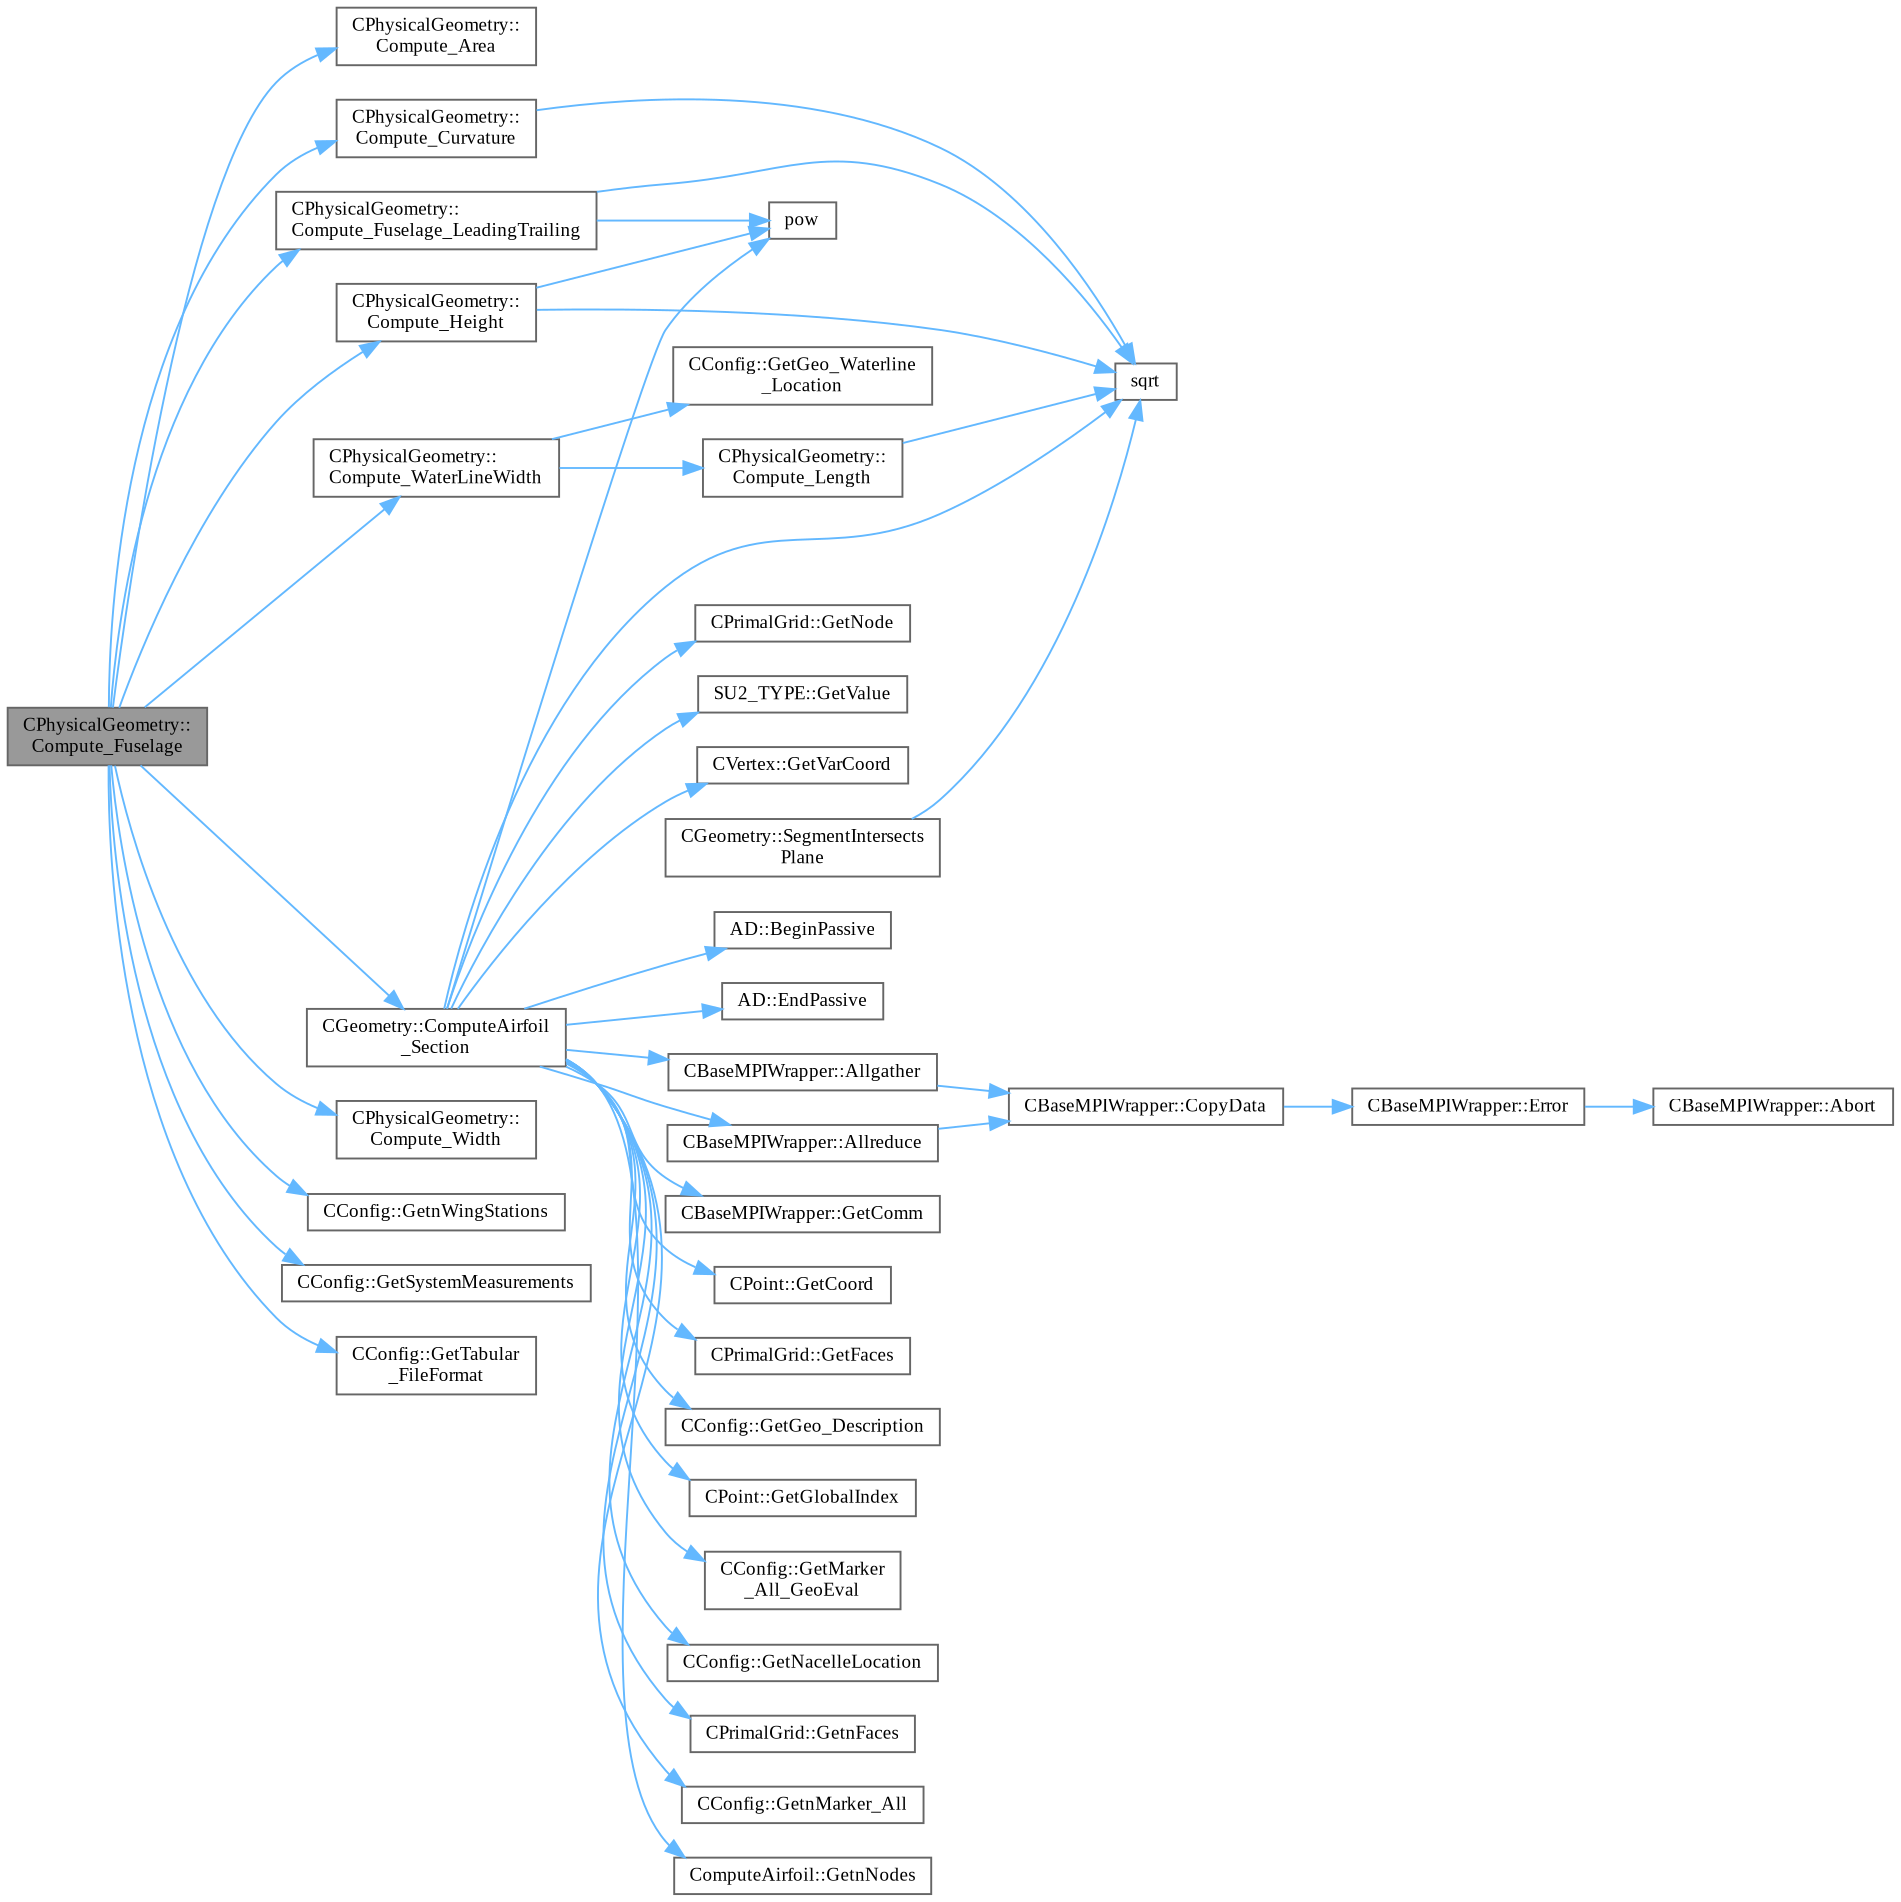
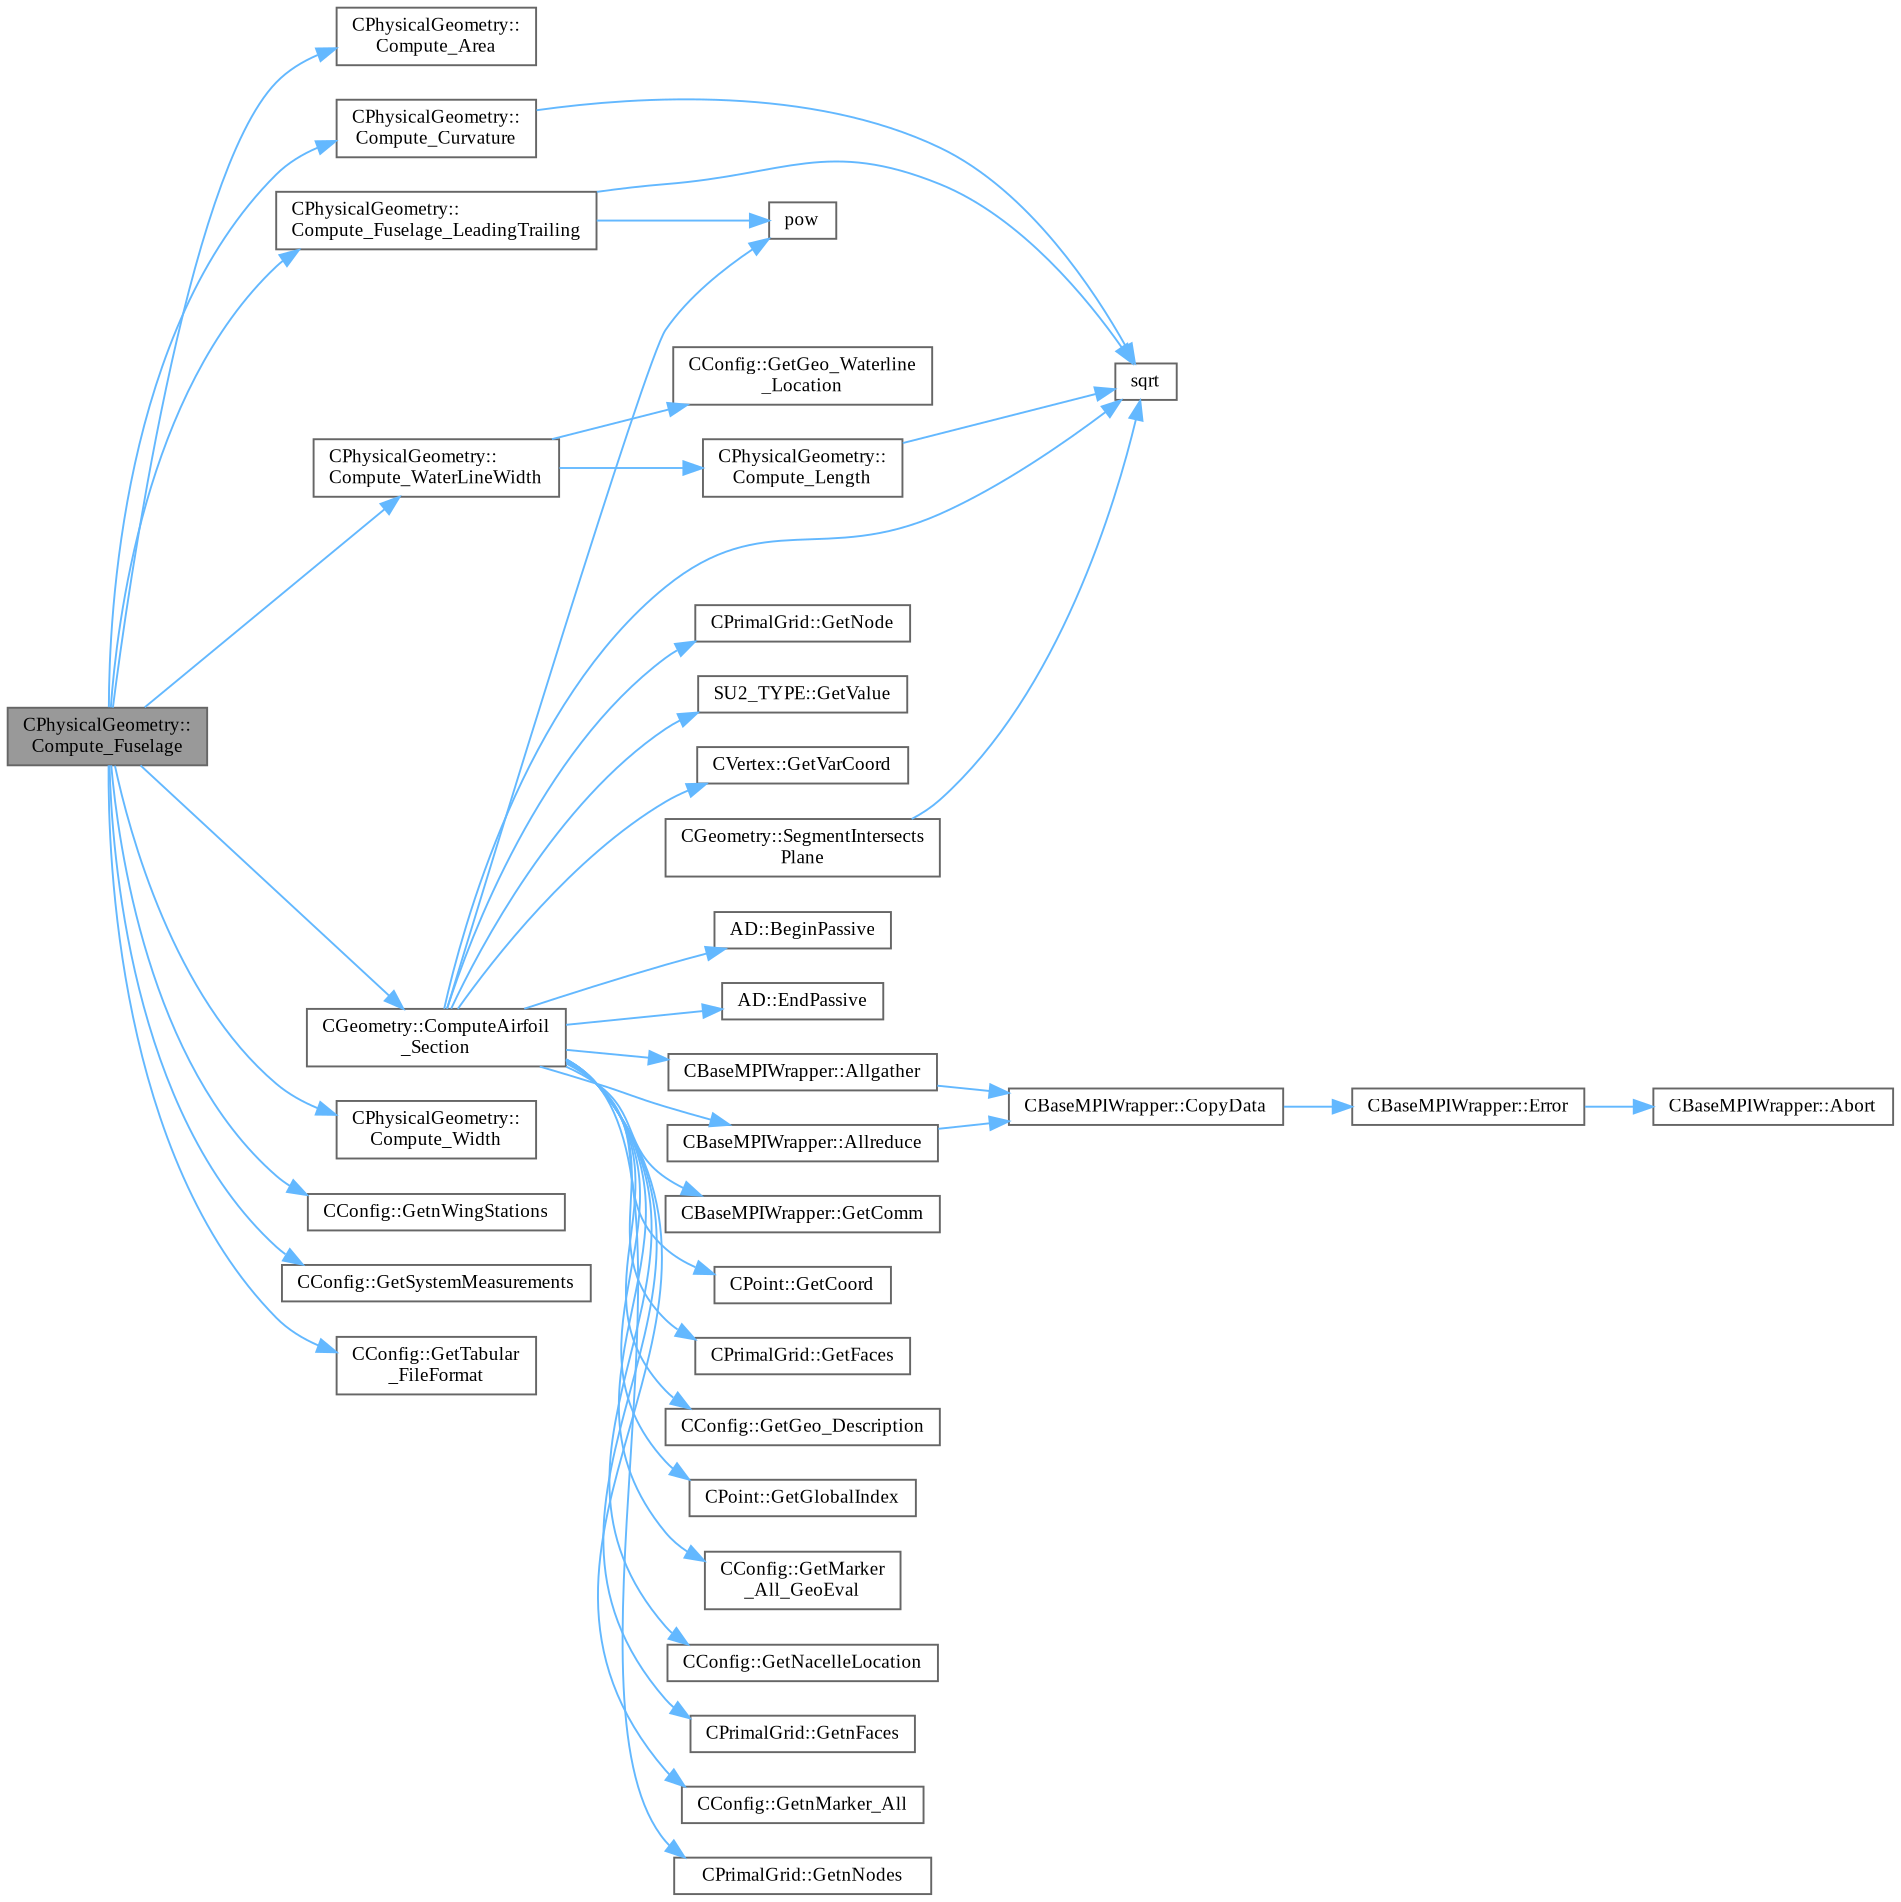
(436, 313) -> none
(803, 1876) -> (803, 1876)
